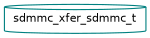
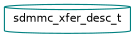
(75, 19) -> (67, 19)
